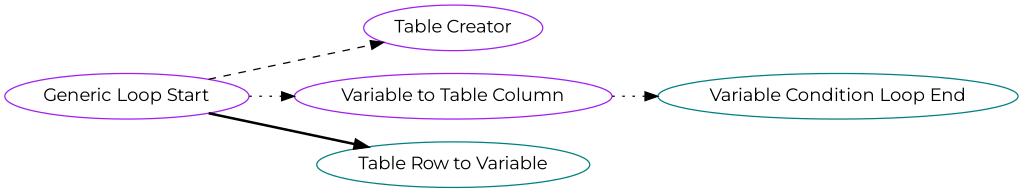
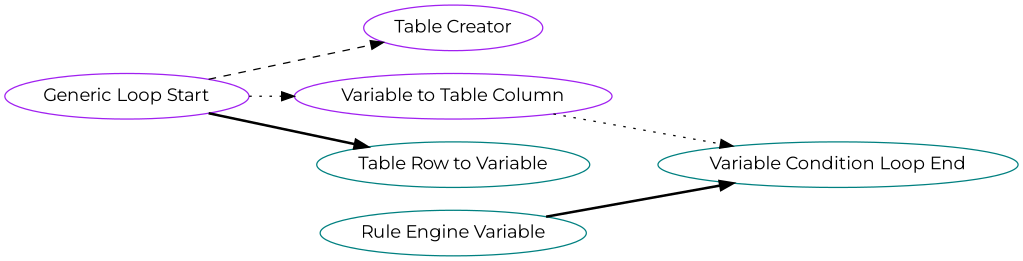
none -> (453, 233)
